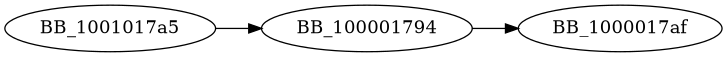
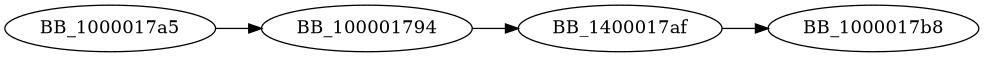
(110, 28) -> (110, 28)
(620, 28) -> (620, 28)
none -> (873, 28)
